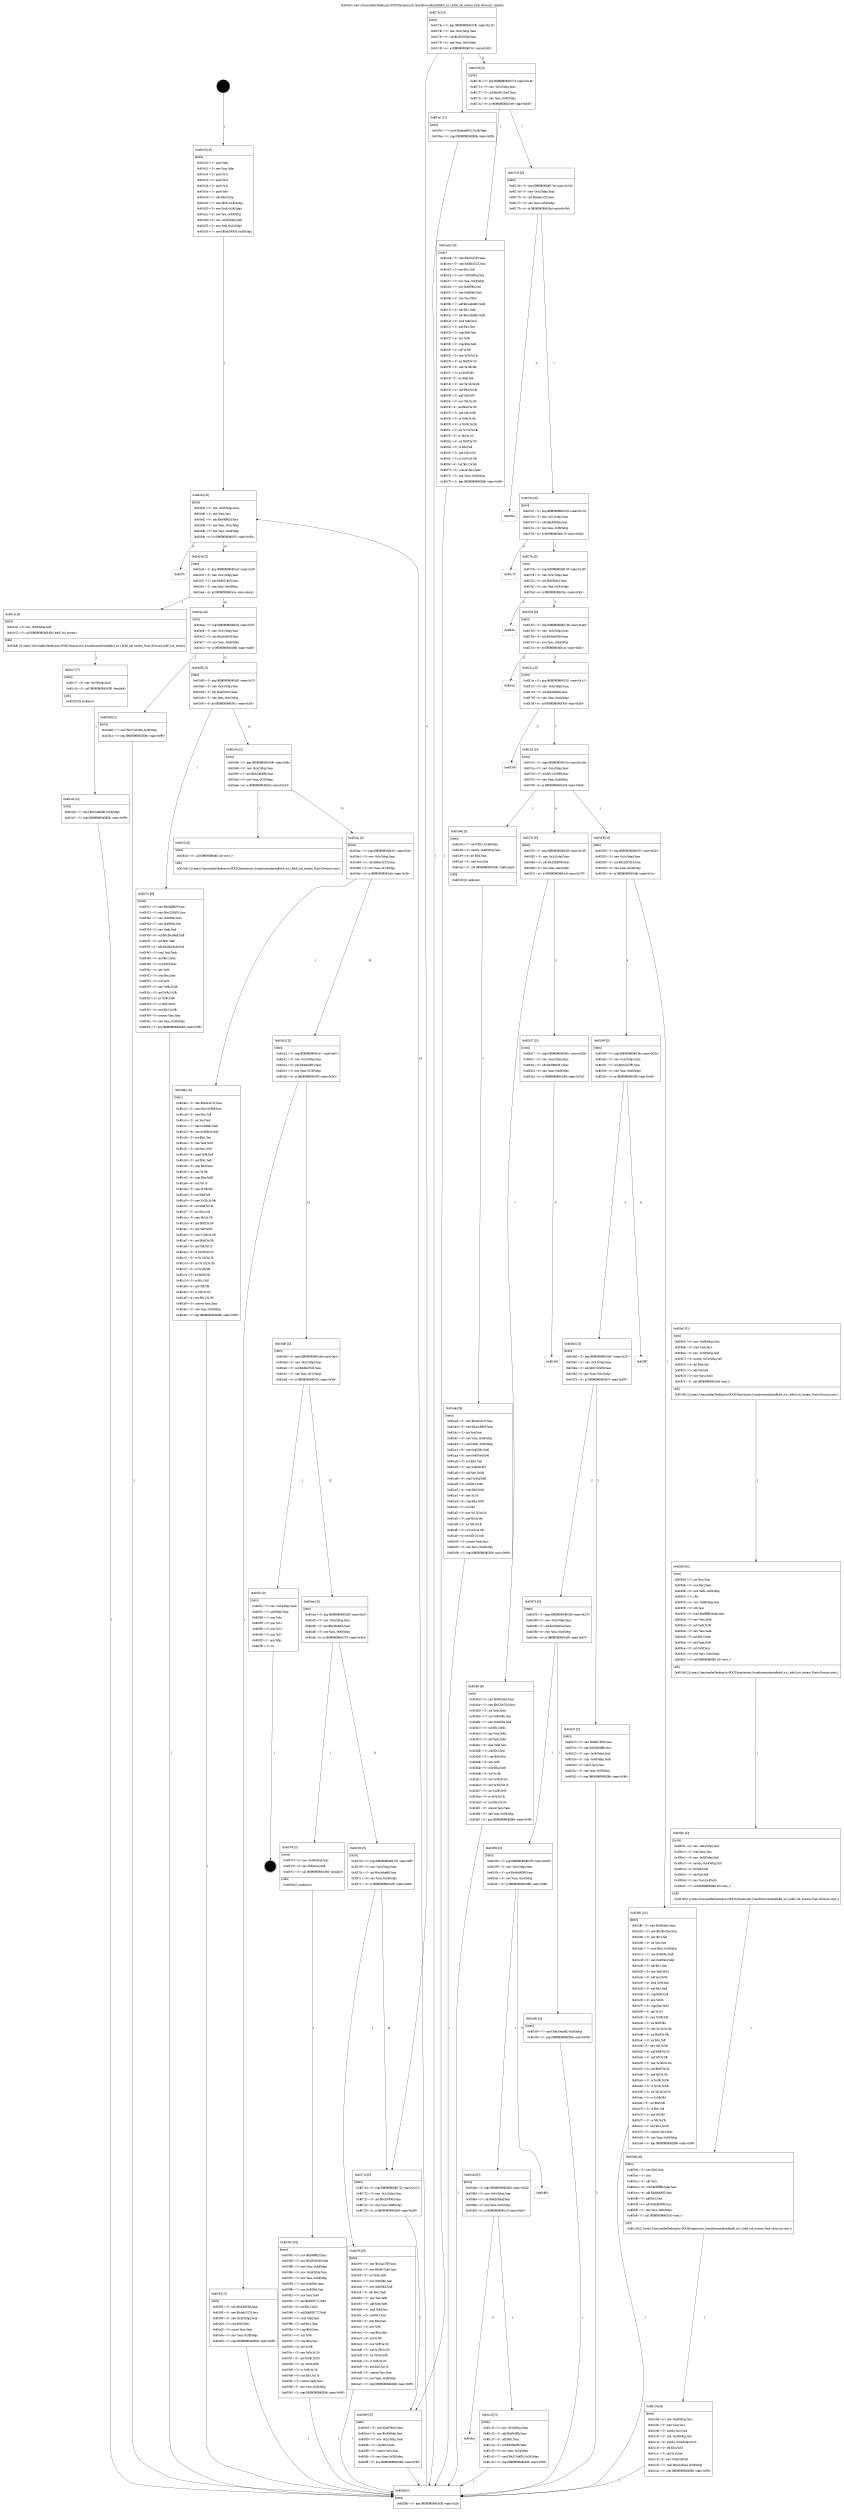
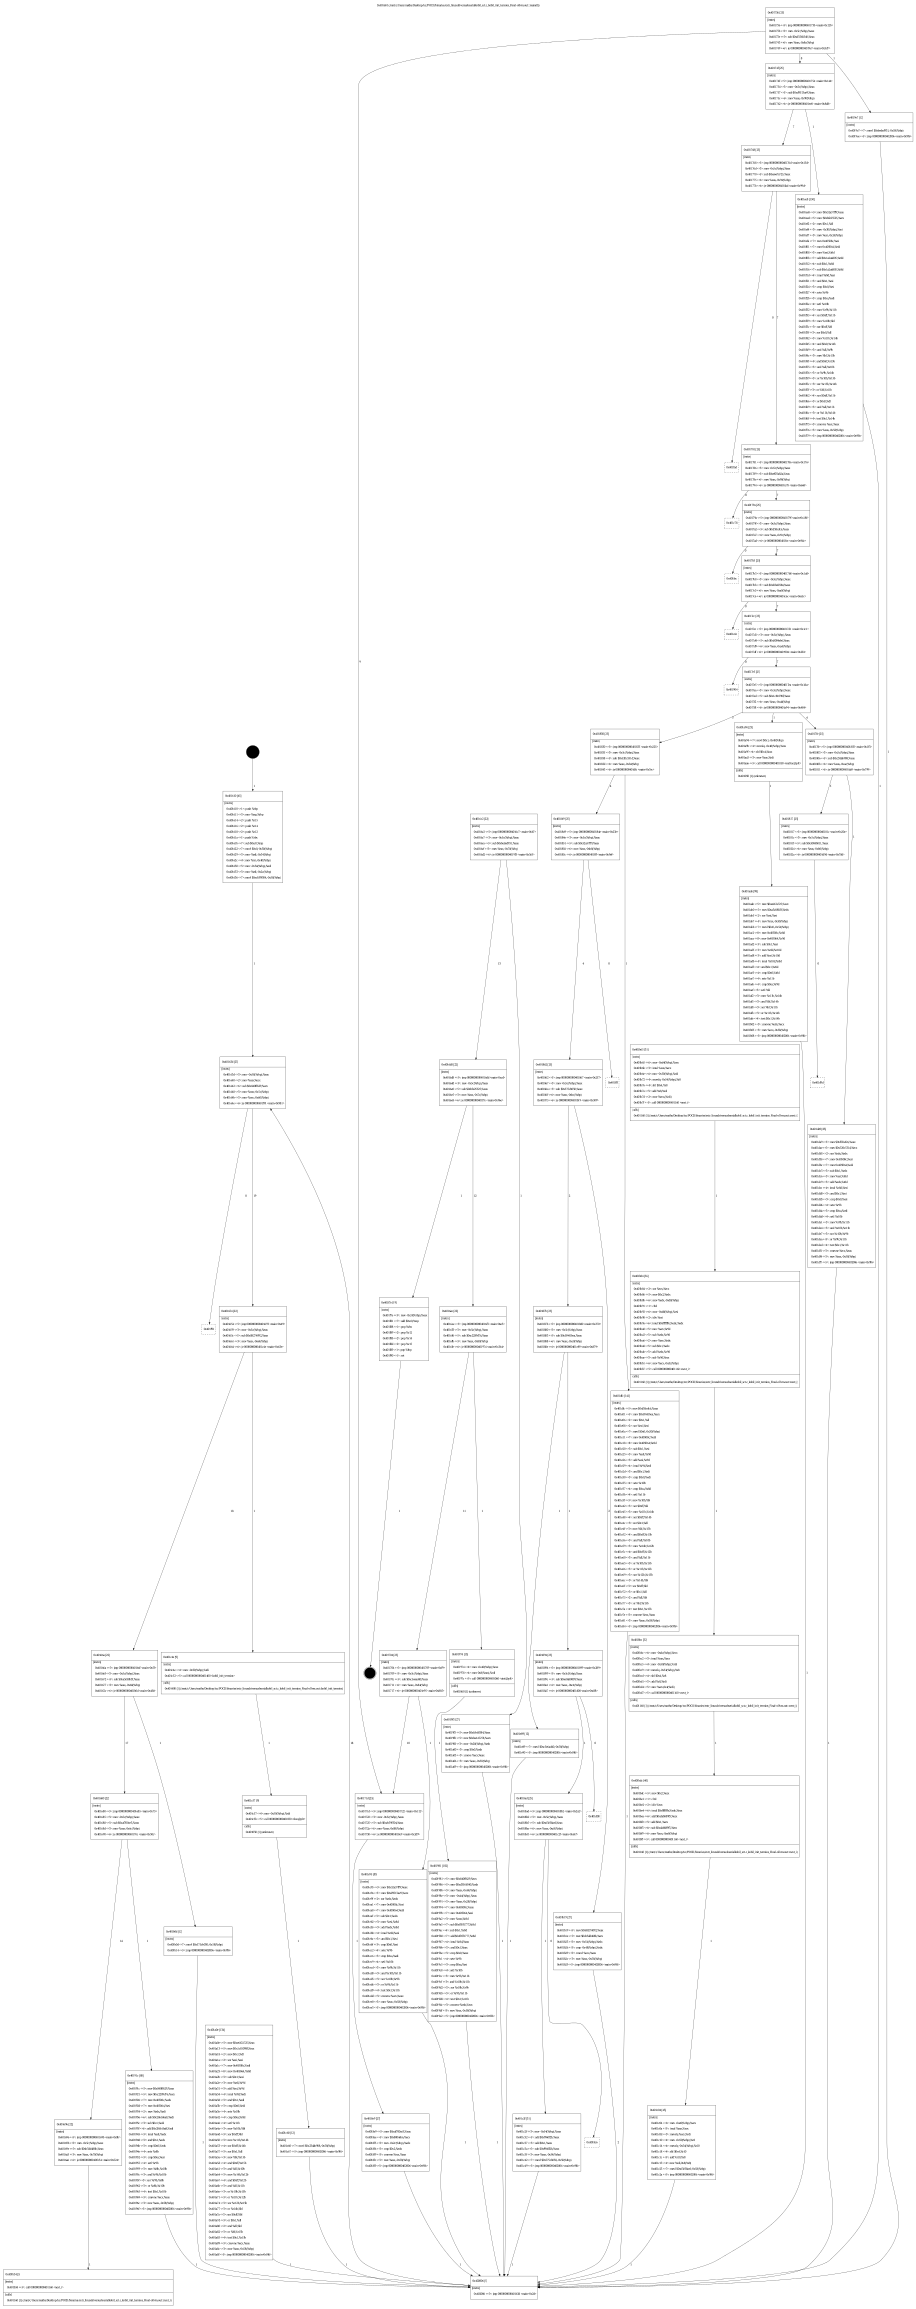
(380, 856) -> none
(441, 1450) -> (878, 1485)
